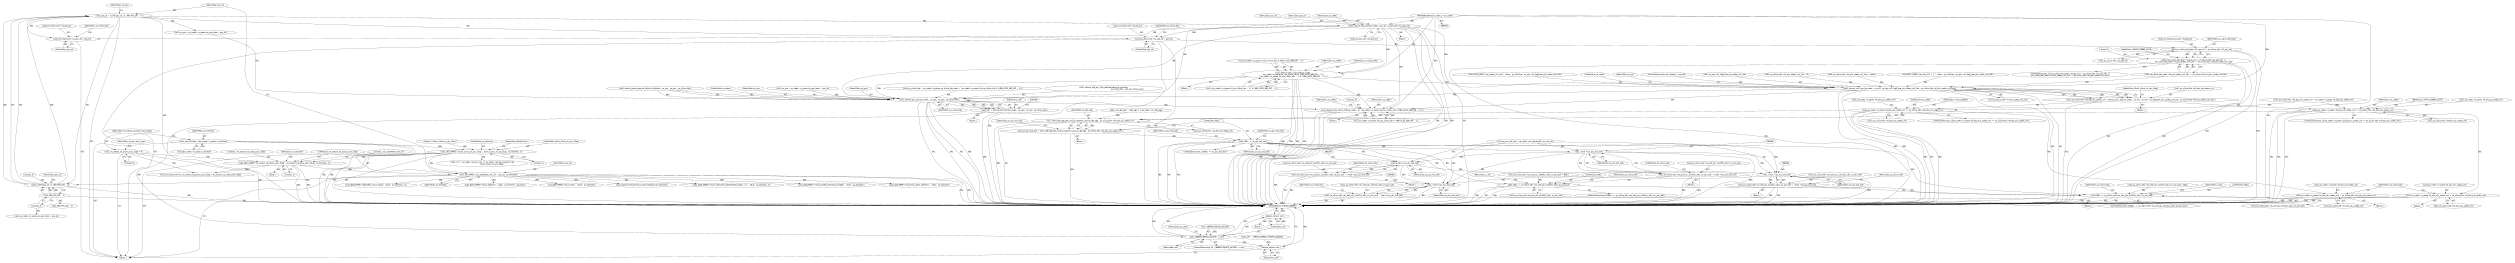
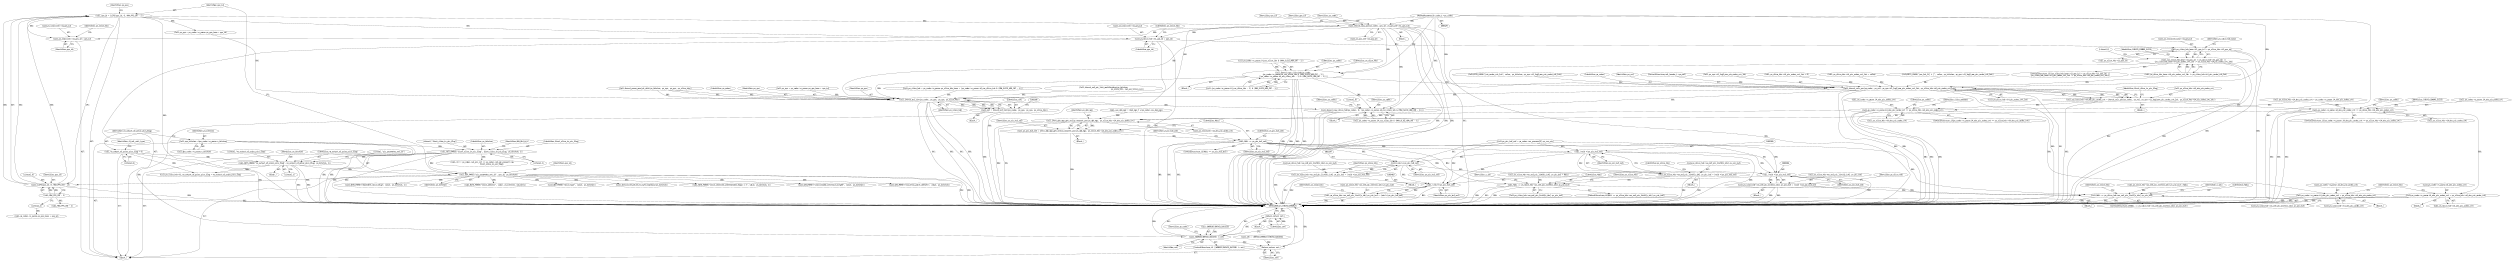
(41, 200) -> none
